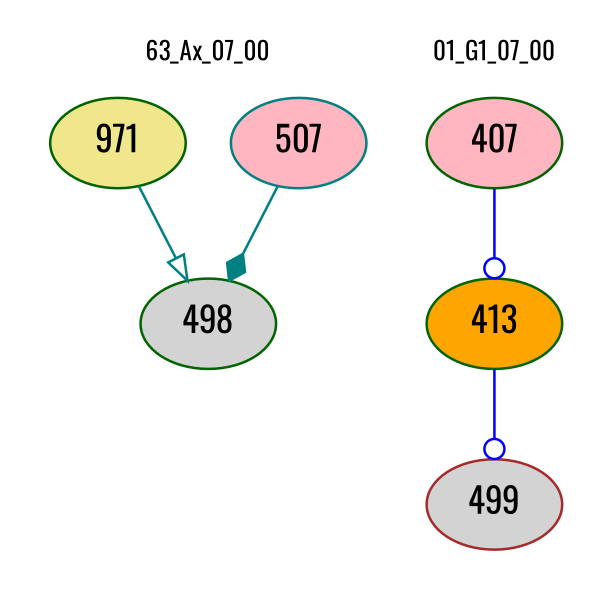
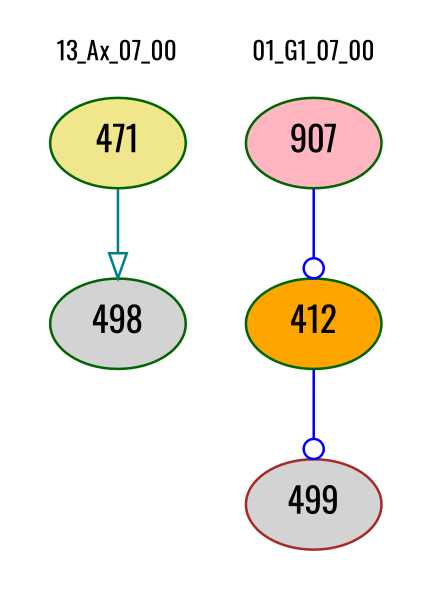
(208, 54) -> (118, 54)
(118, 143) -> (118, 143)
(299, 143) -> none
(494, 143) -> (314, 143)
(494, 324) -> (314, 324)
